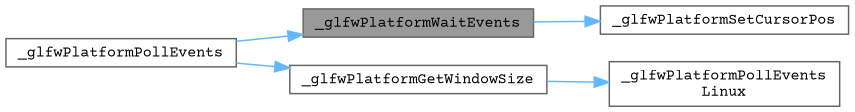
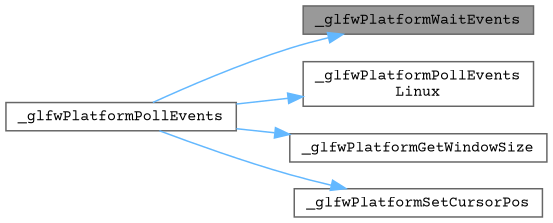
(559, 22) -> (244, 161)
(570, 82) -> (262, 101)
